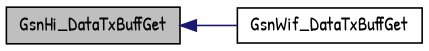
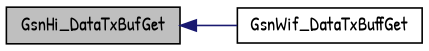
(93, 25) -> (93, 25)
